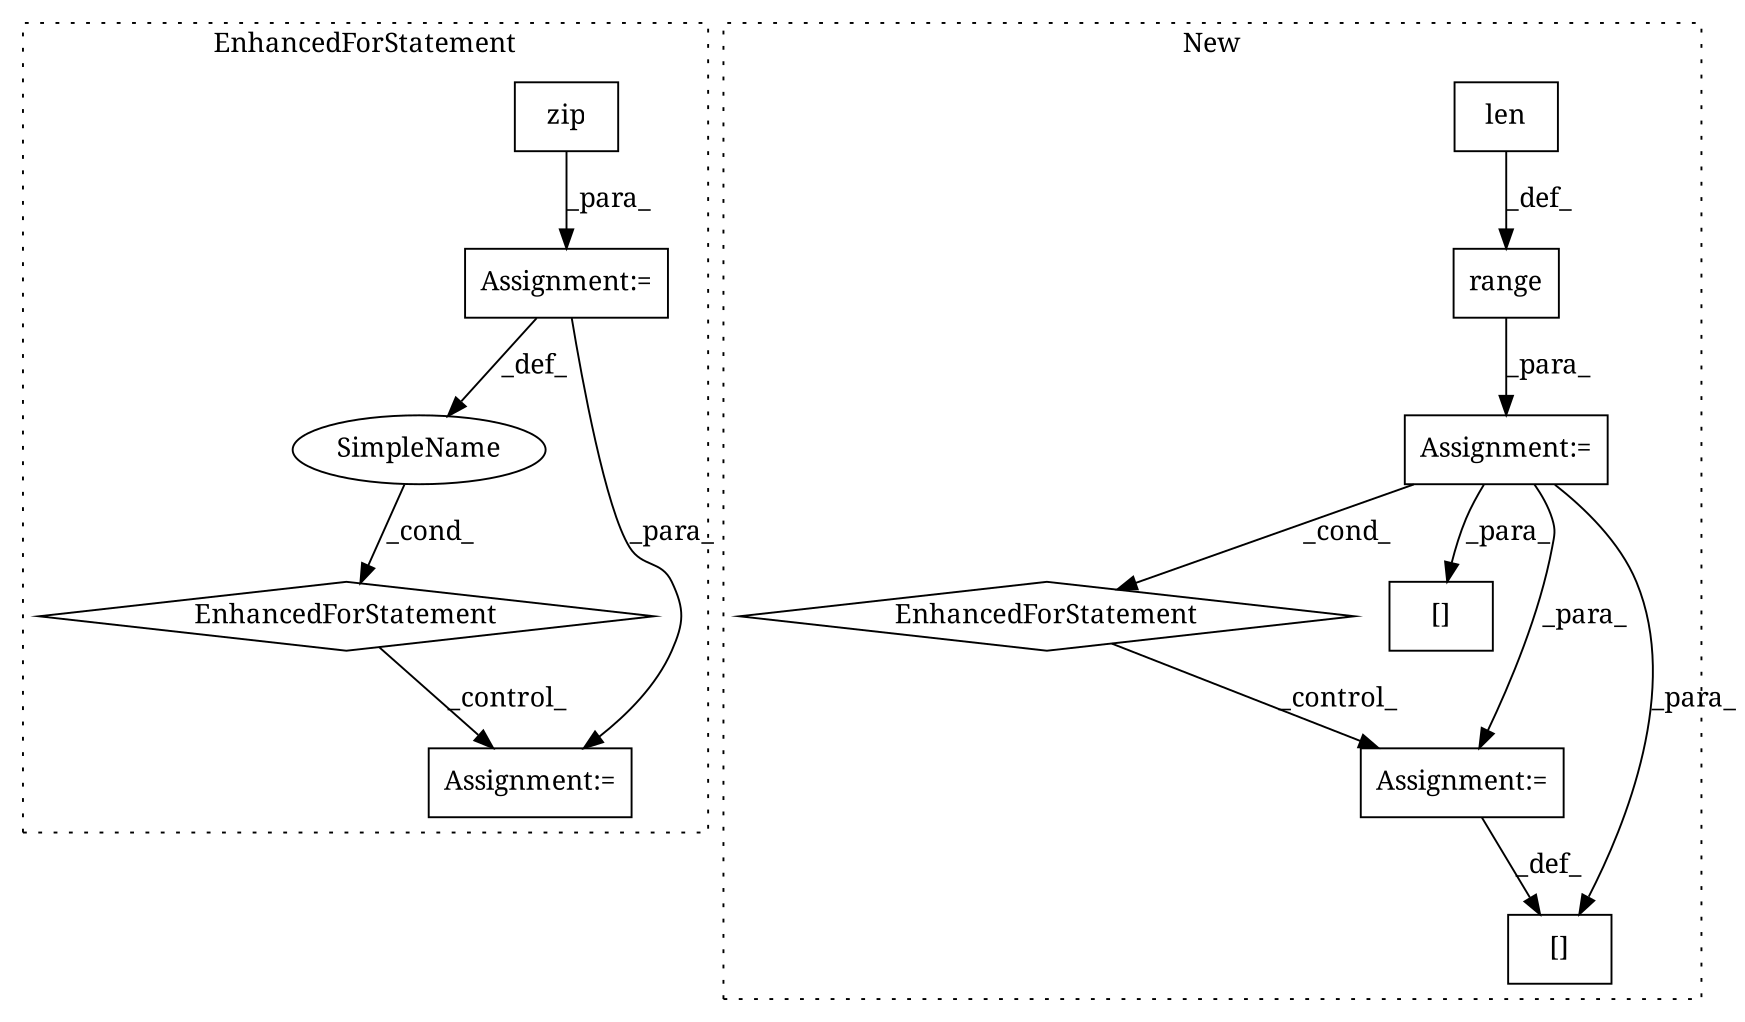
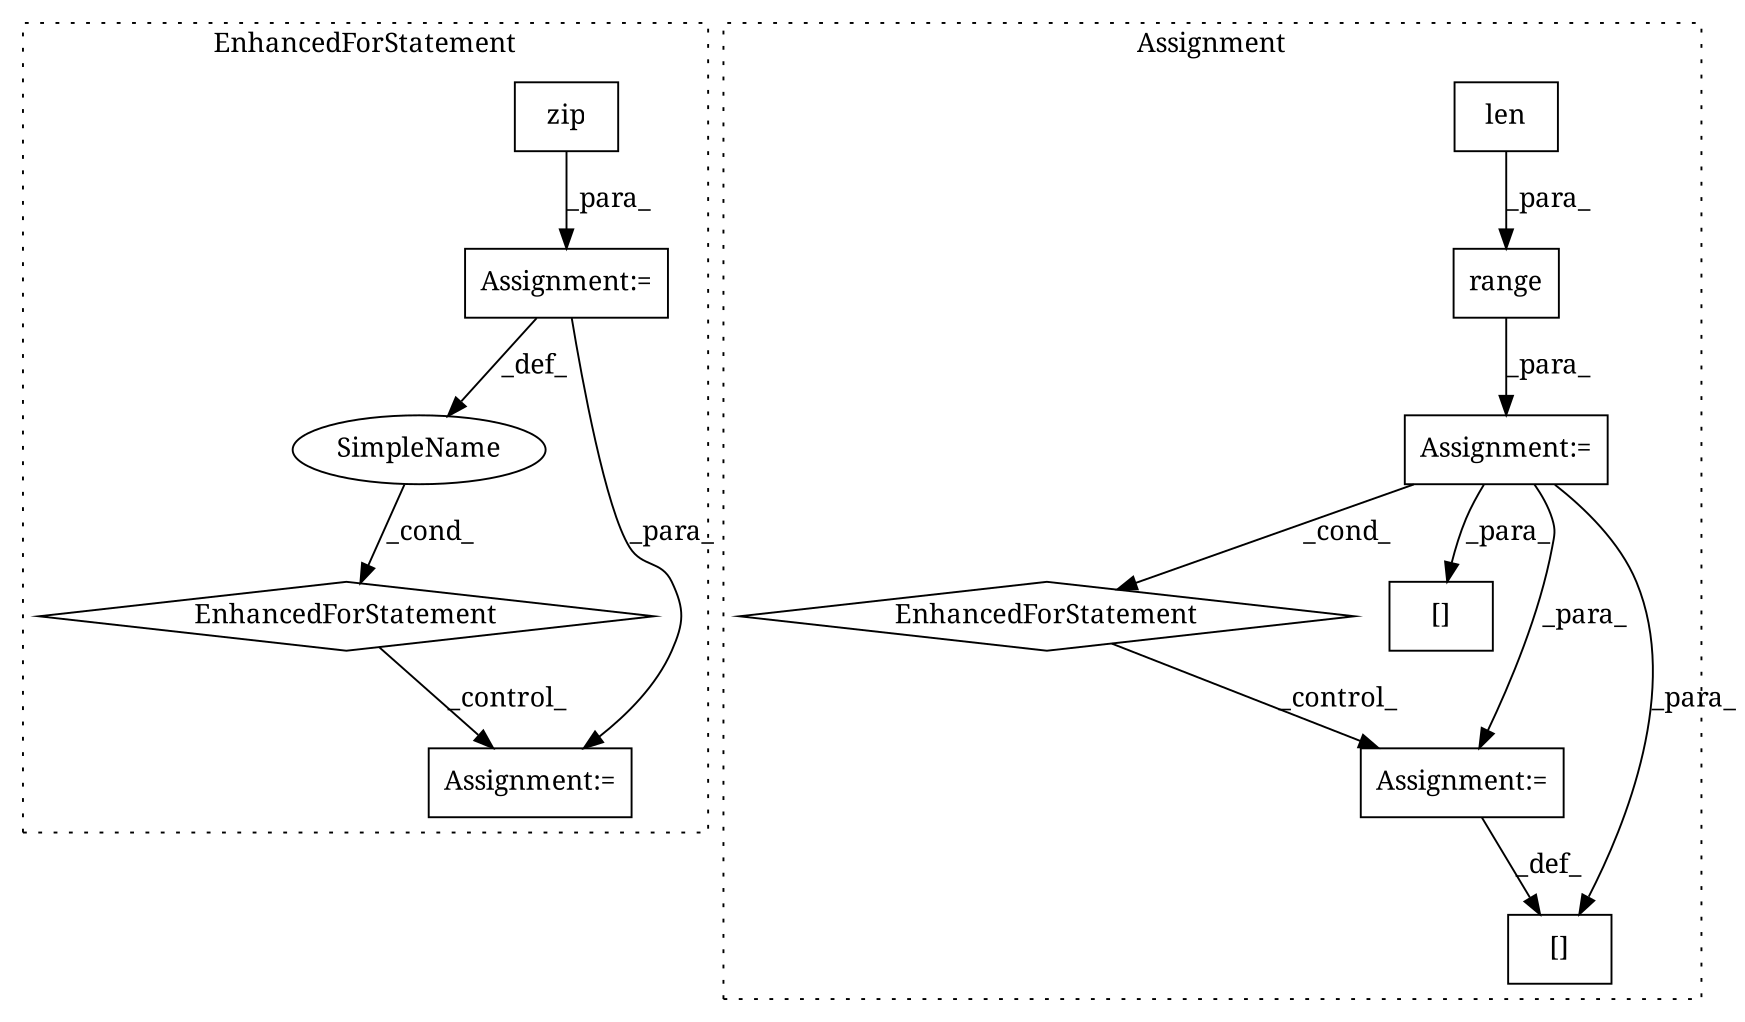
(1212, 45) -> (1212, 45)
(1540, 200) -> (1549, 200)
